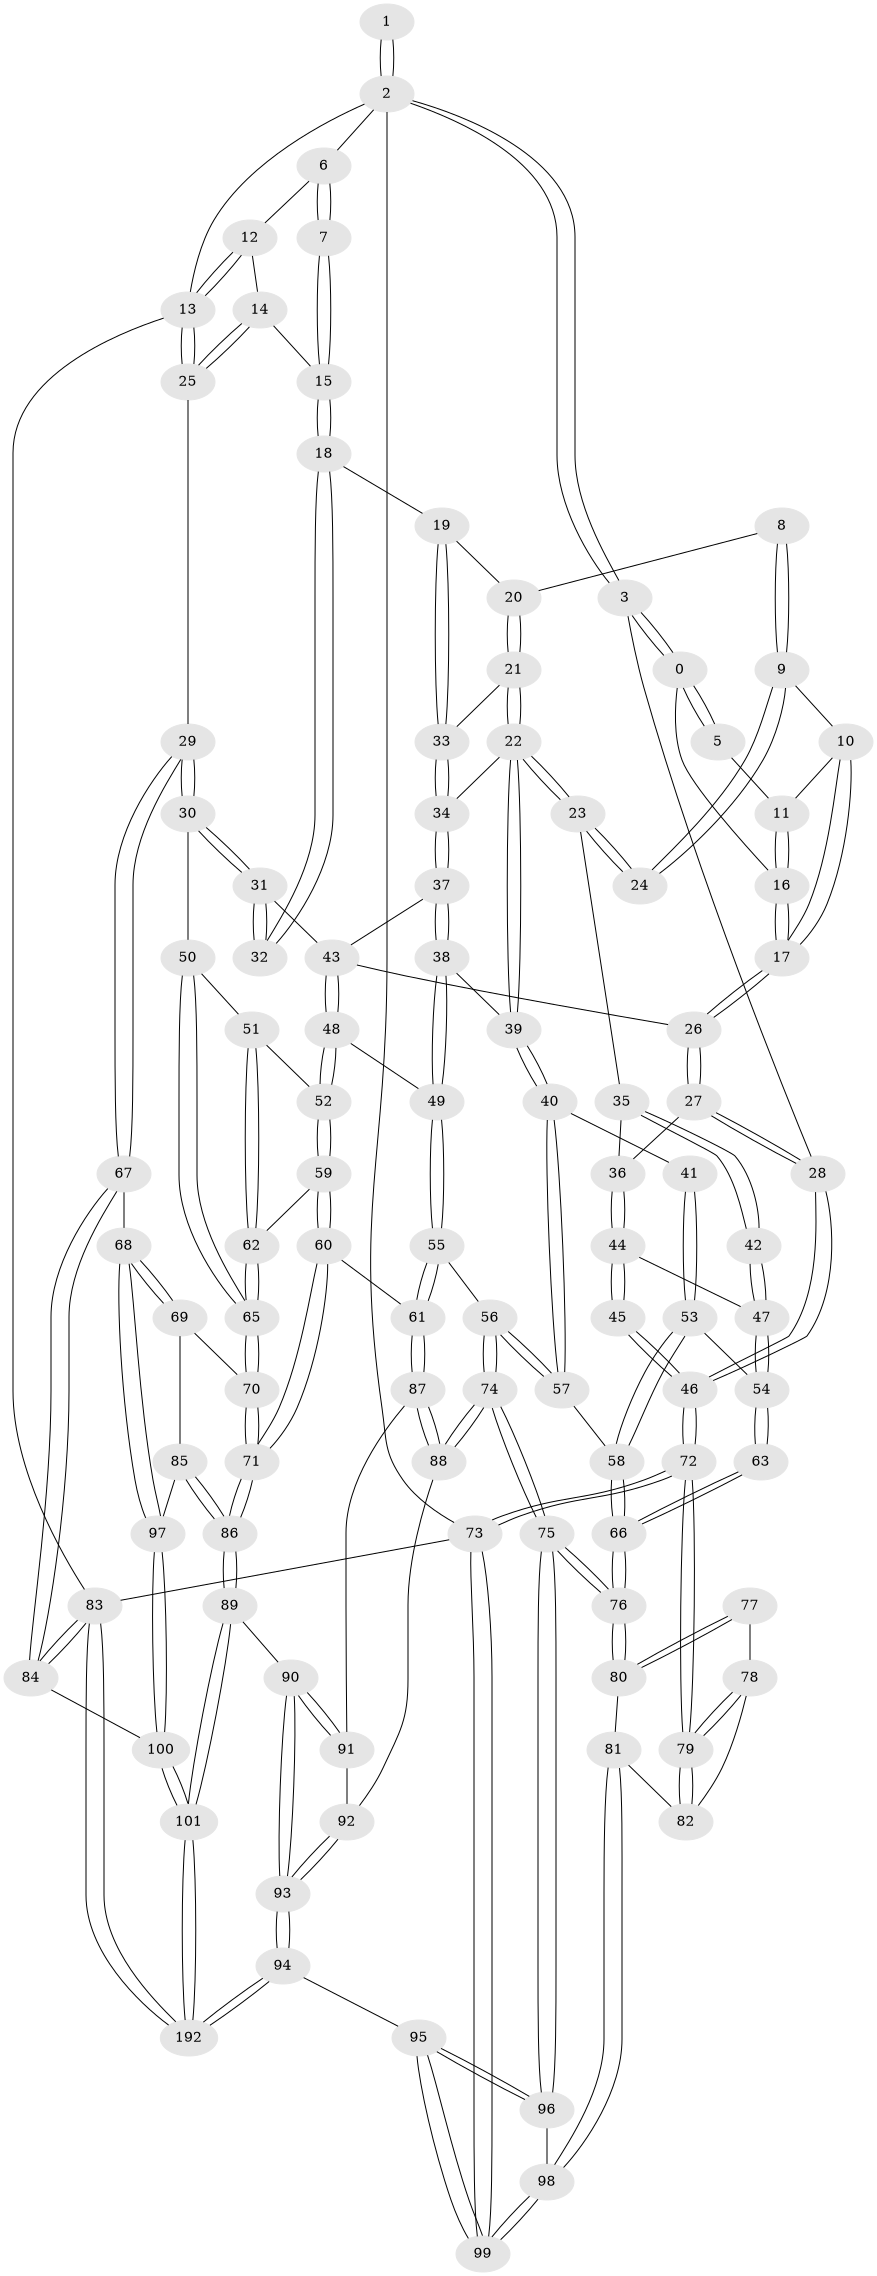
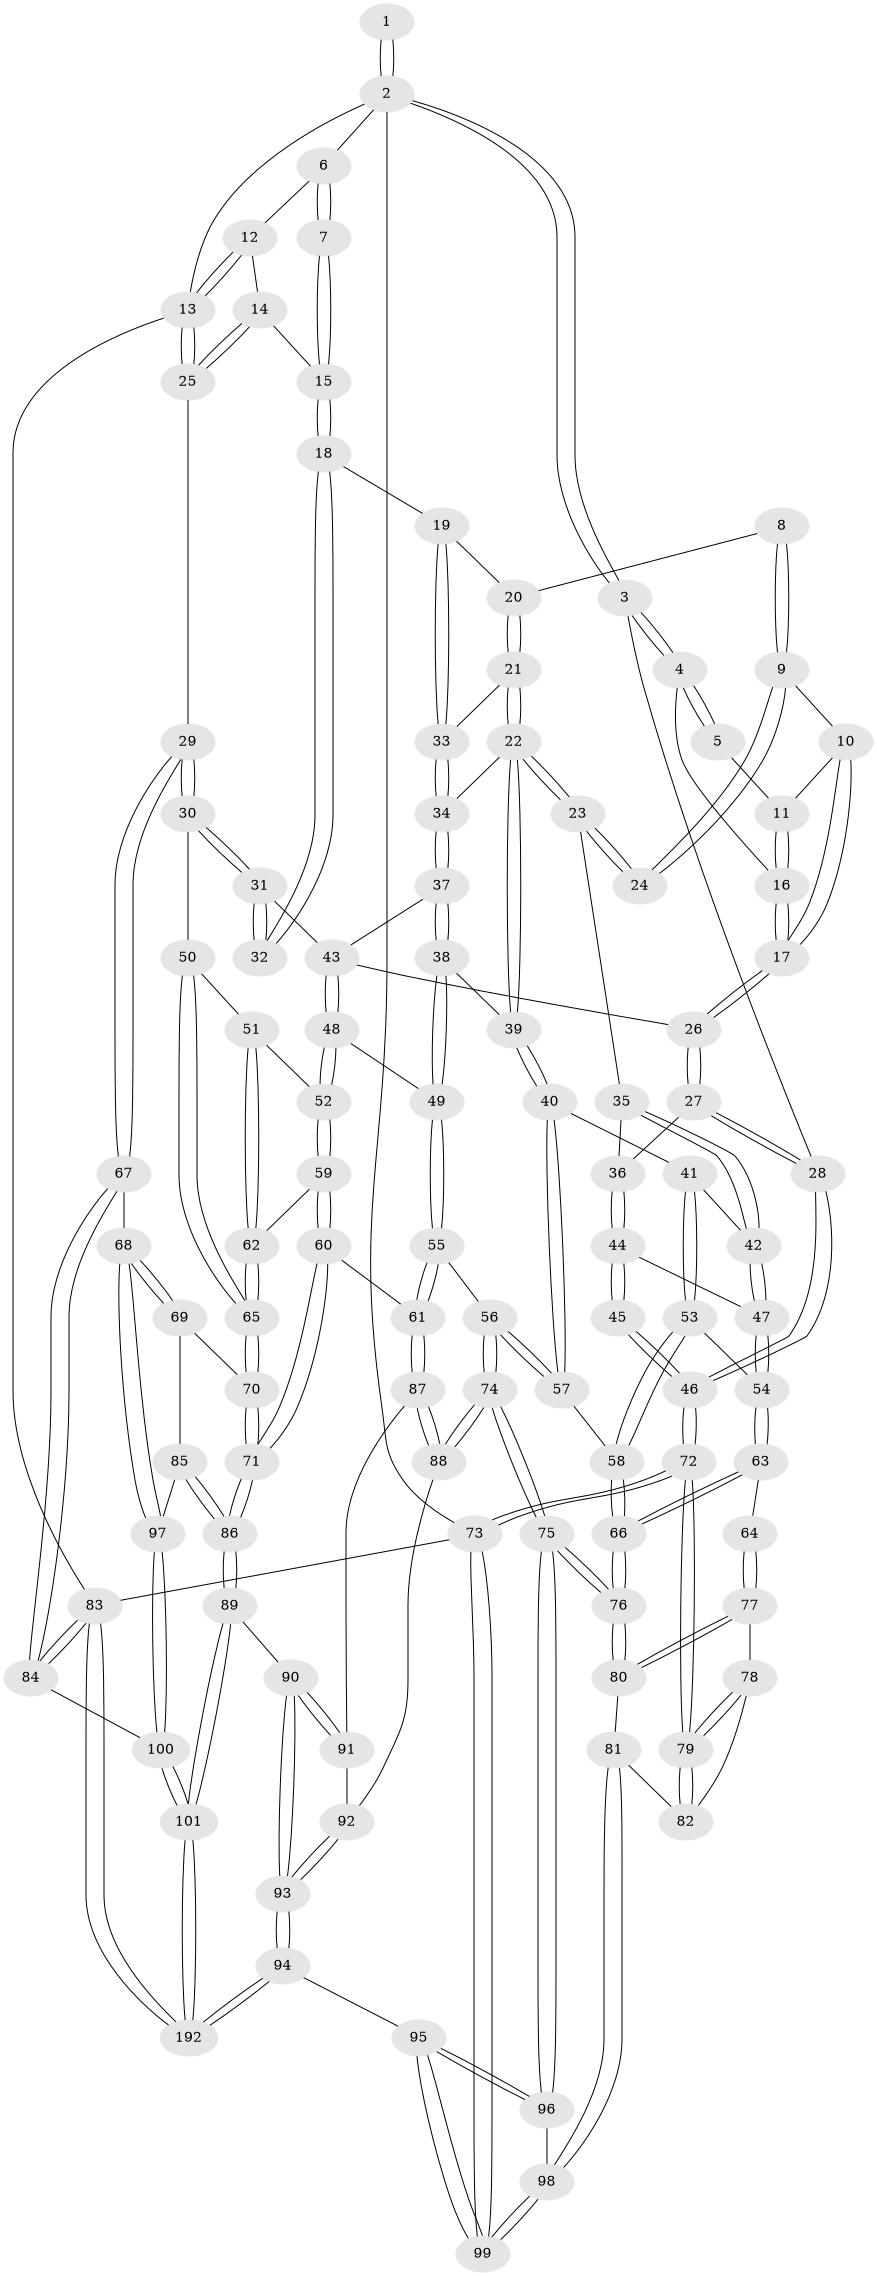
(680, 670) -> (680, 670)
none -> (722, 1210)
none -> (750, 1534)
